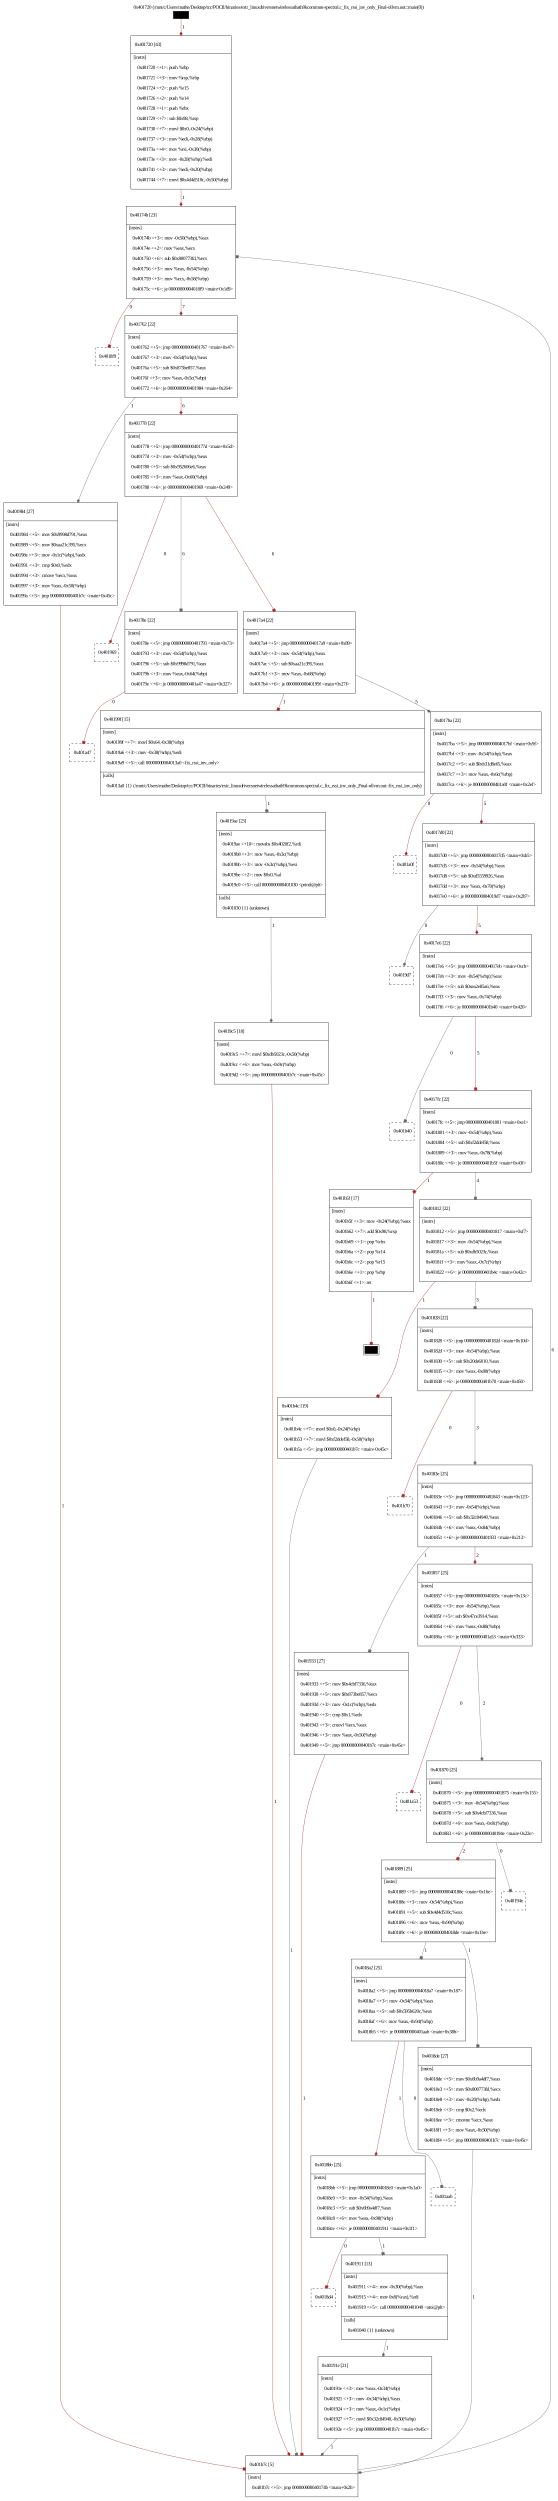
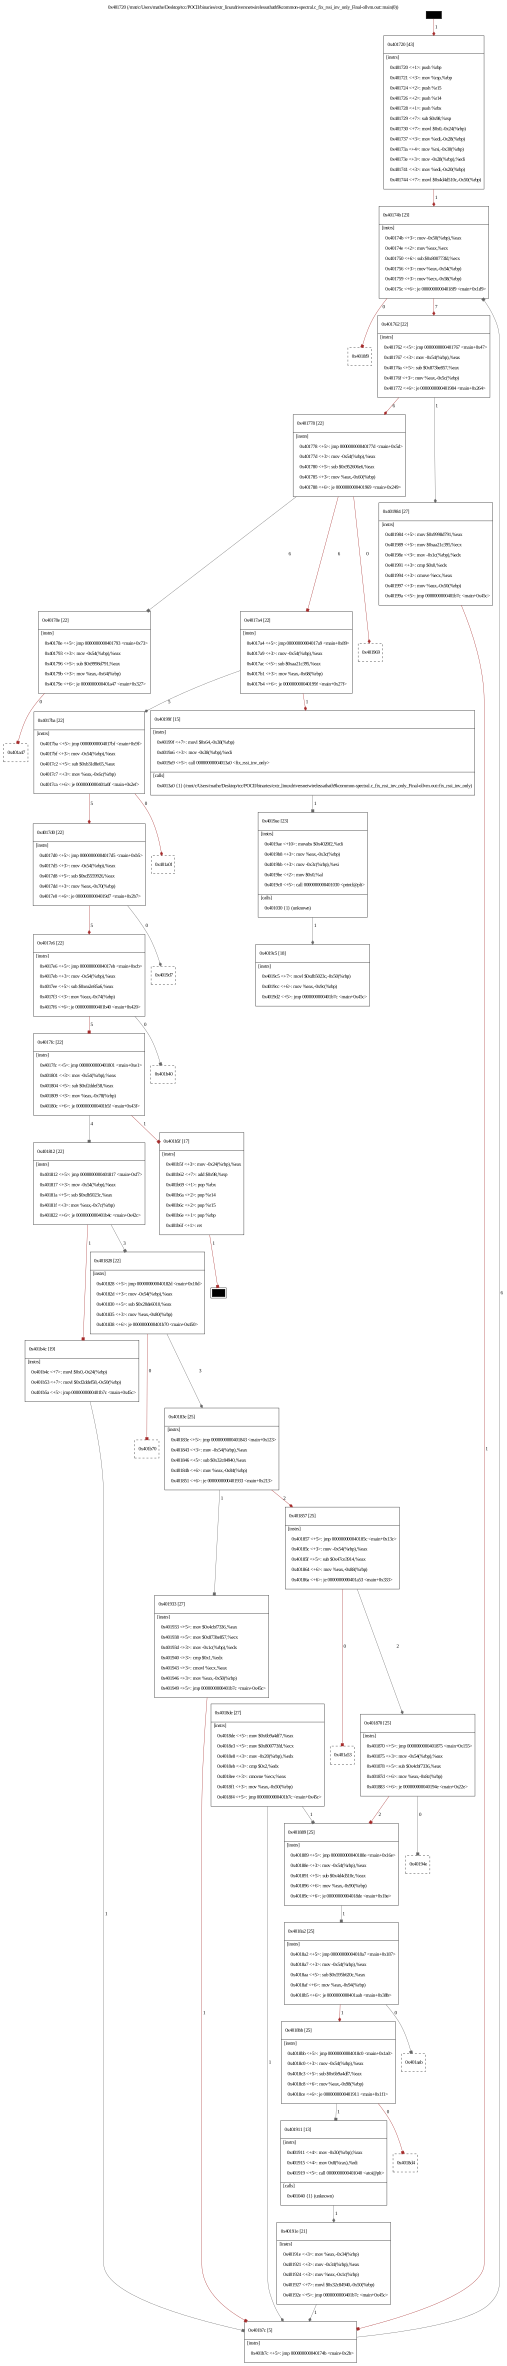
(282, 700) -> (304, 700)
(273, 1769) -> none
(475, 1992) -> (307, 1814)
